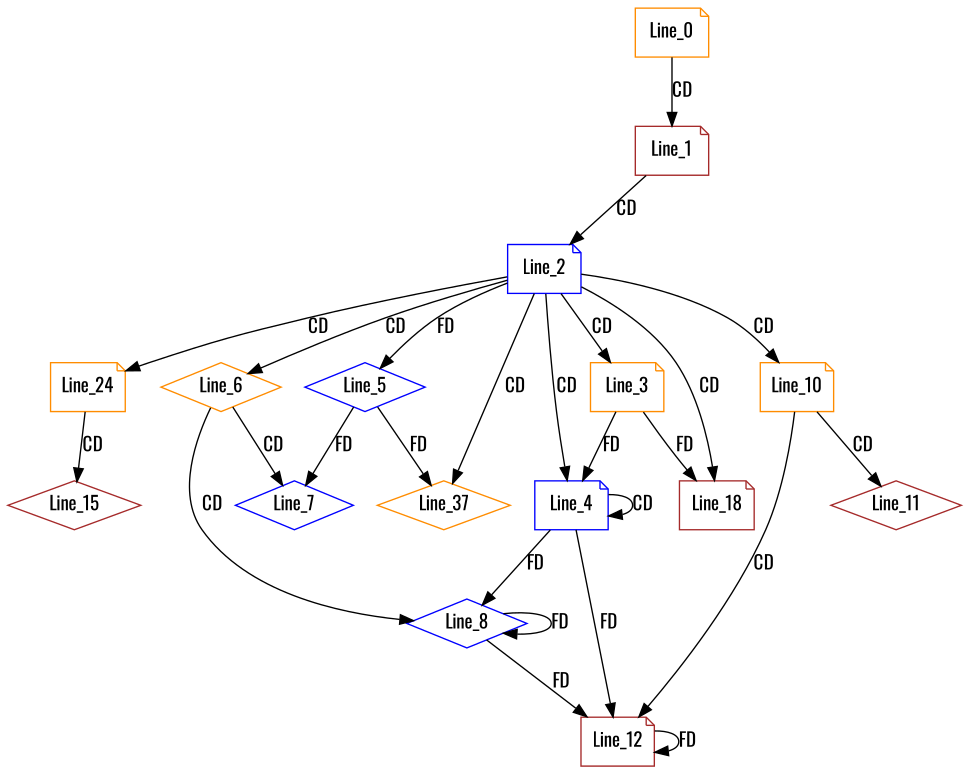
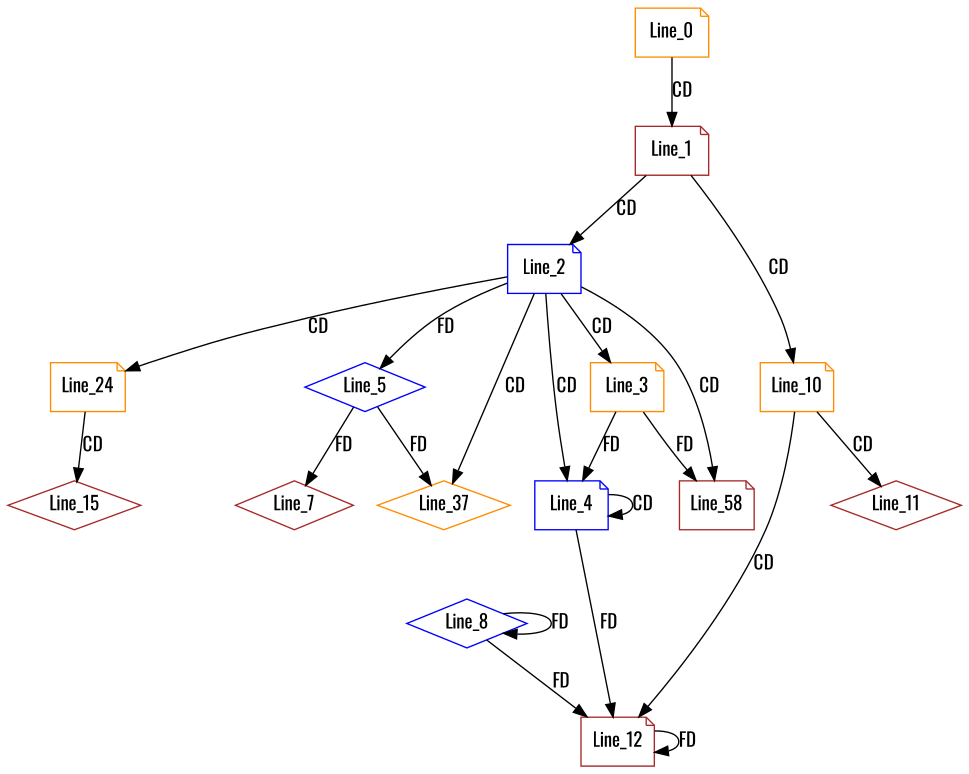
(682, 298) -> (749, 258)
(221, 387) -> none
(294, 505) -> (294, 505)
(717, 505) -> (717, 505)
(521, 562) -> none
